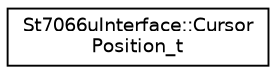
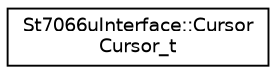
(138, 37) -> (138, 37)
